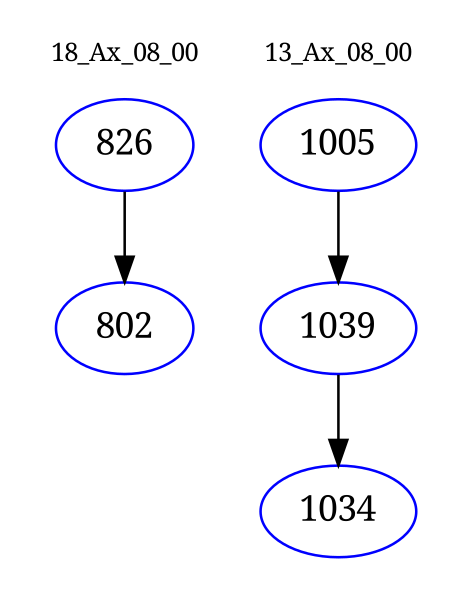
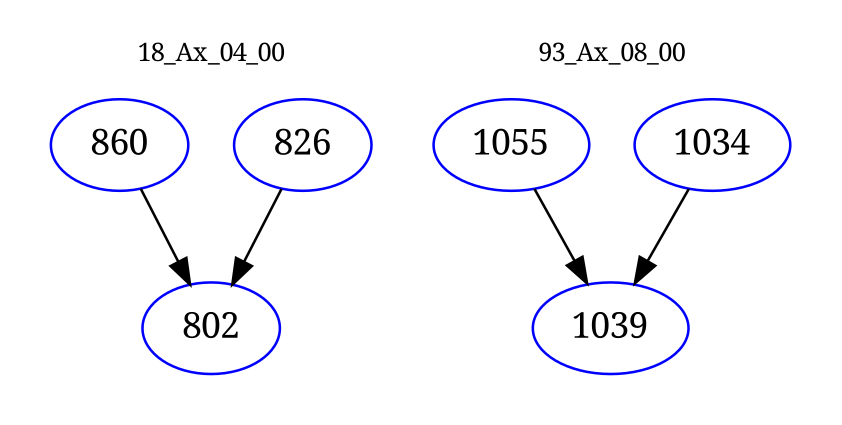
(125, 55) -> (211, 55)
(338, 55) -> (612, 55)
none -> (120, 145)
(338, 145) -> (511, 145)
(338, 407) -> (668, 225)
